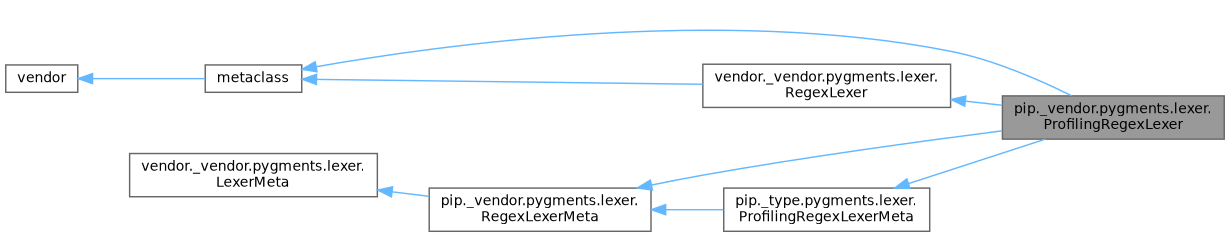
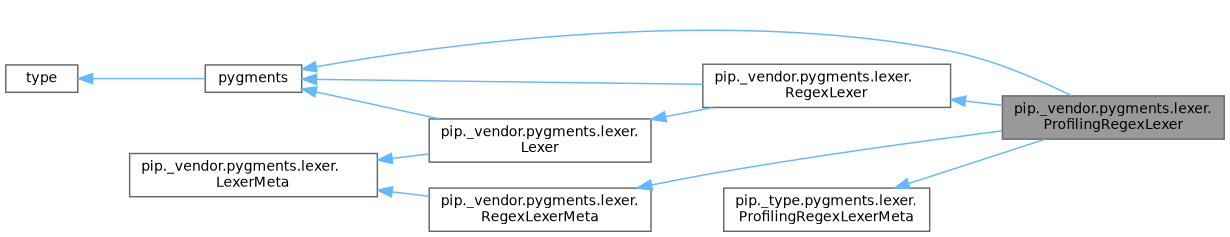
(42, 79) -> (42, 79)
(253, 79) -> (253, 79)
(827, 86) -> (827, 86)
none -> (540, 141)
(253, 175) -> (253, 175)
(695, 210) -> none
